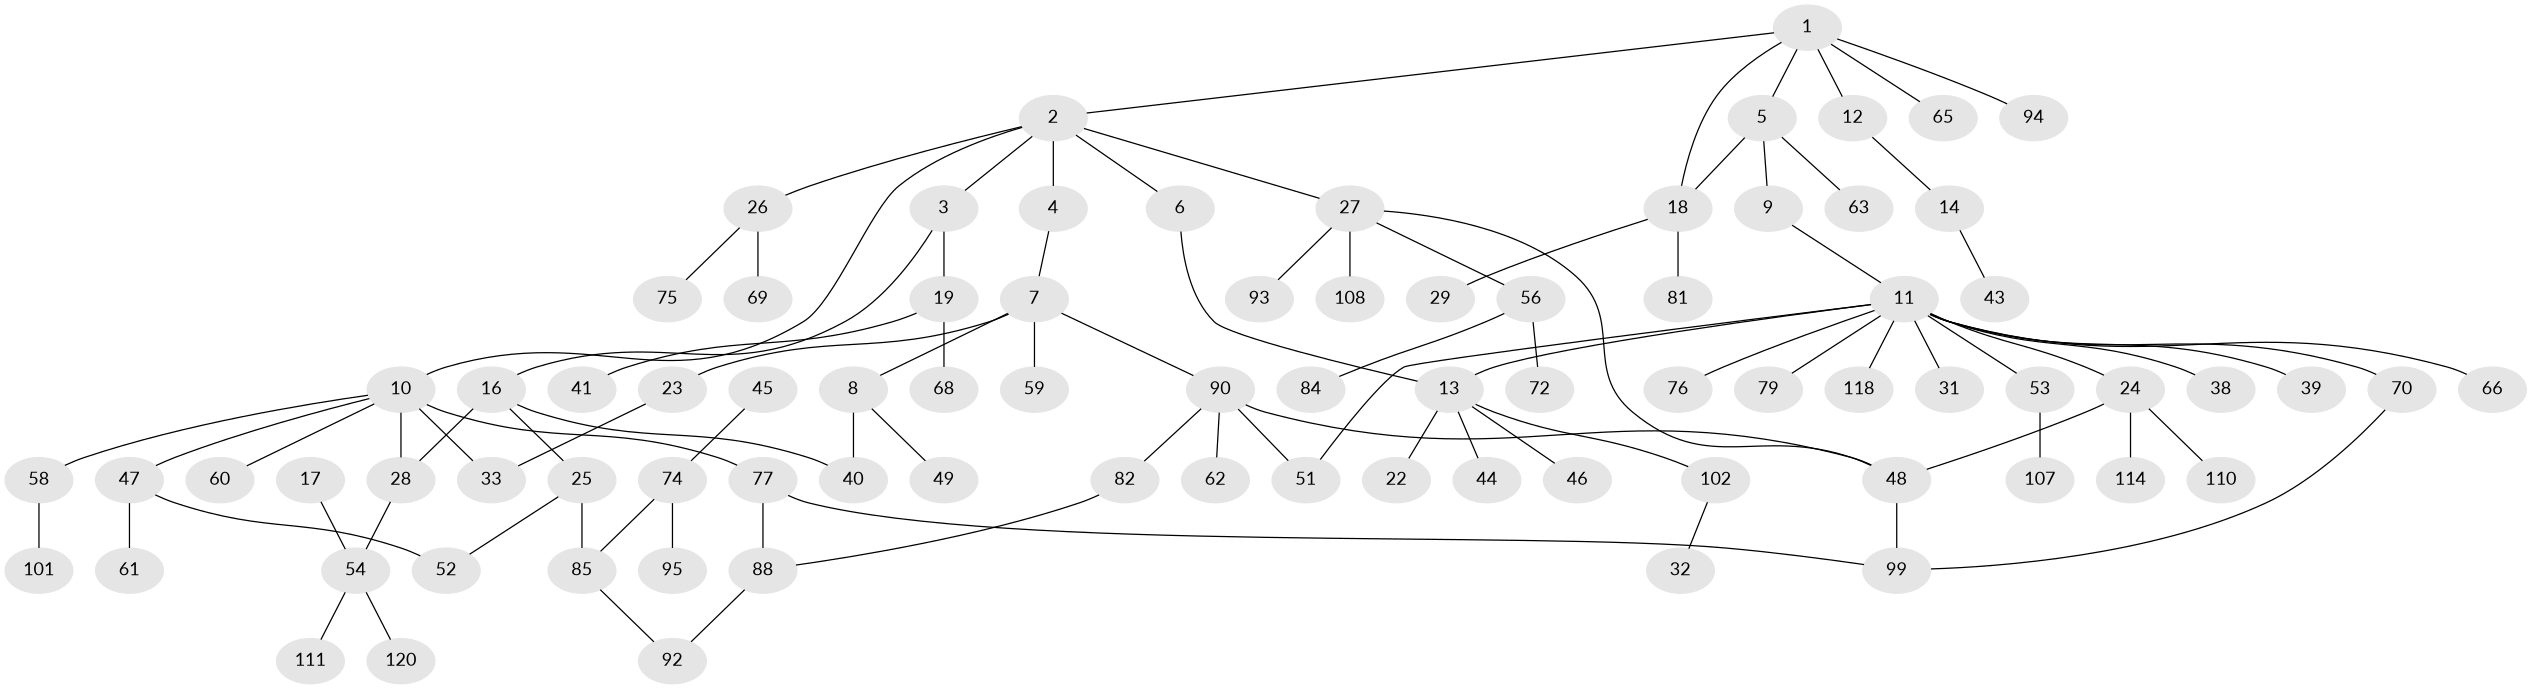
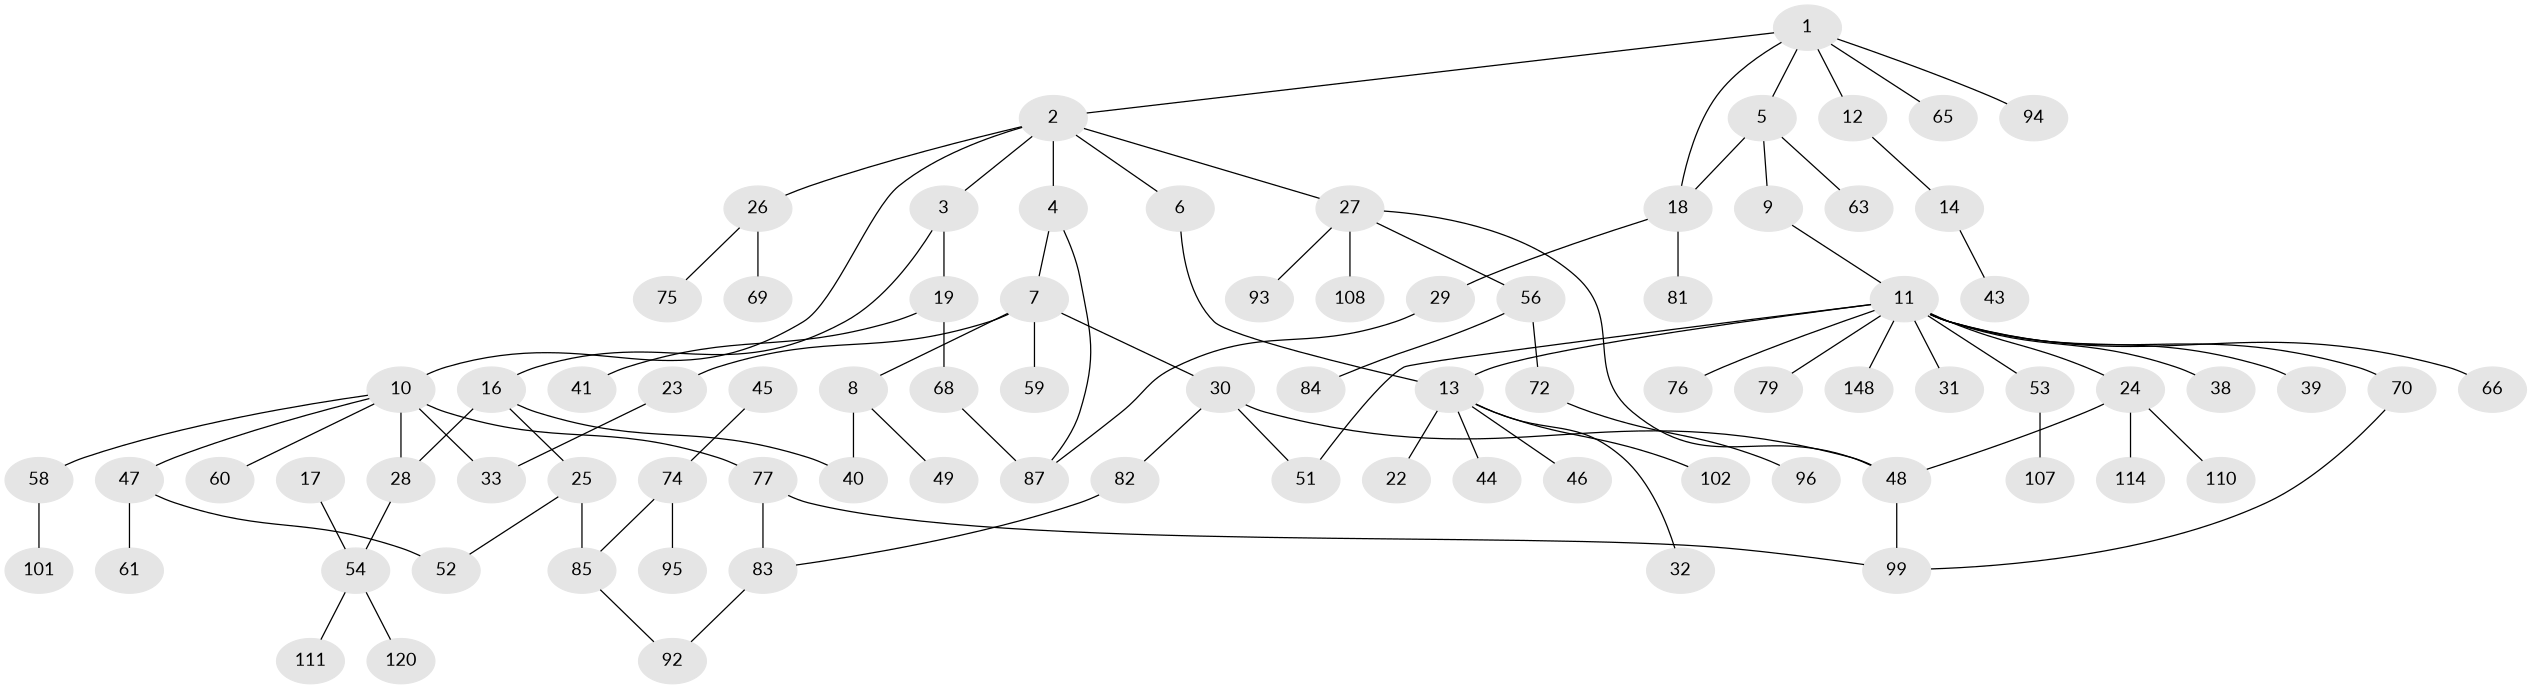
(1220, 390) -> (1220, 390)
(1859, 390) -> (1859, 390)
none -> (1034, 480)
(1215, 480) -> none
none -> (1806, 480)
(1698, 525) -> (1618, 454)
(763, 571) -> (763, 571)
